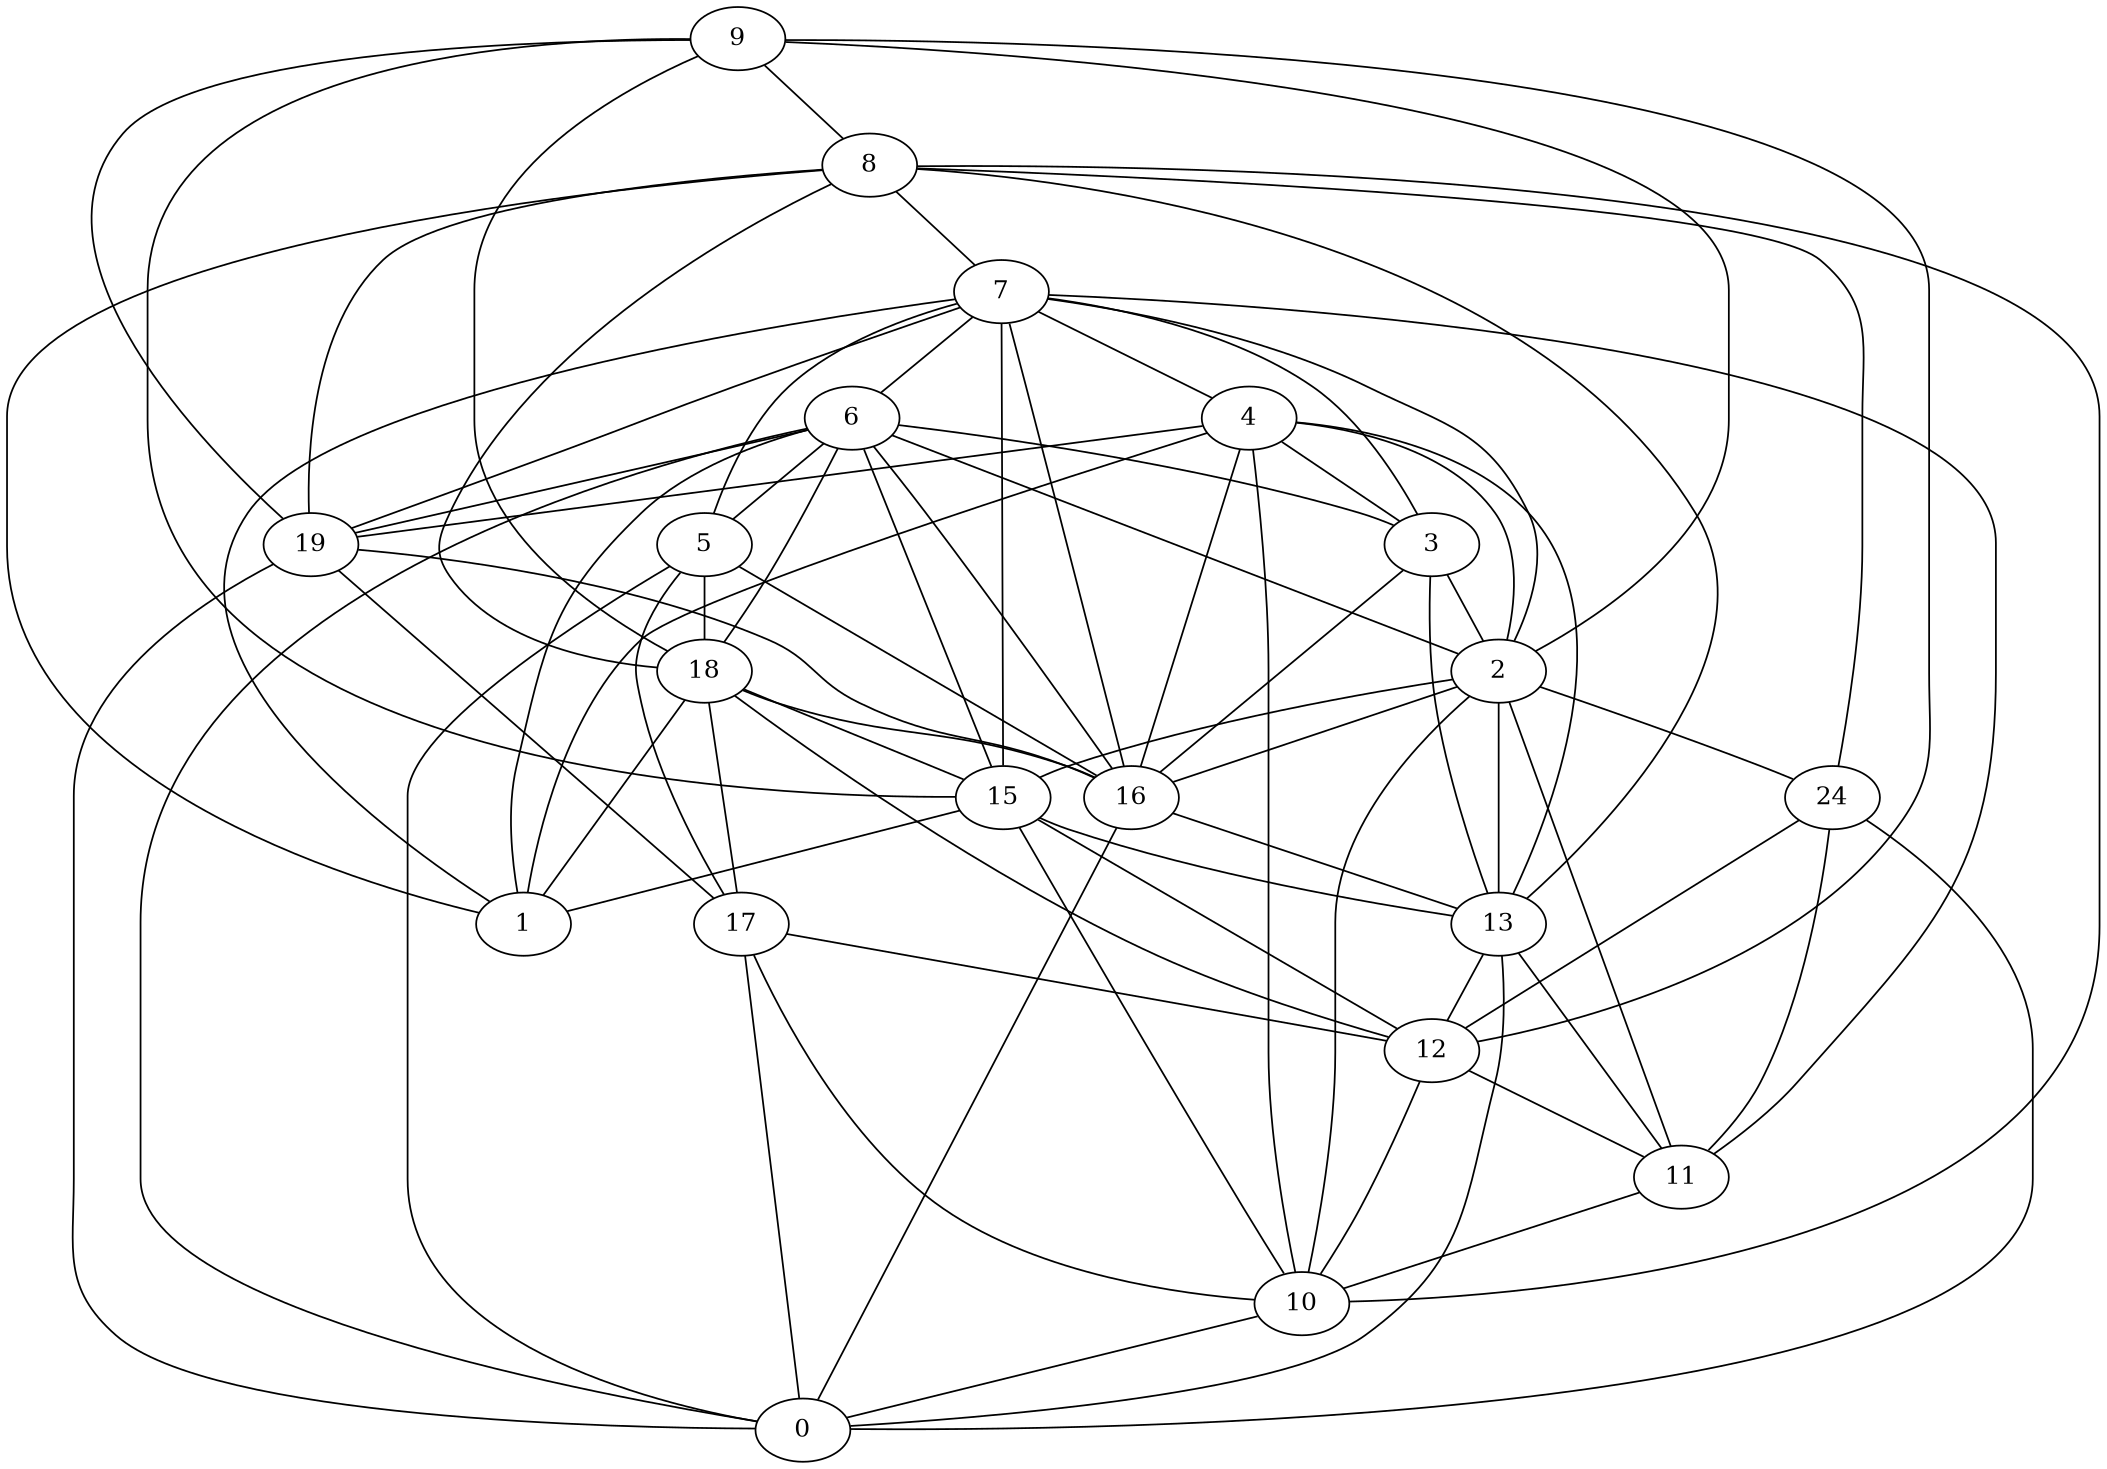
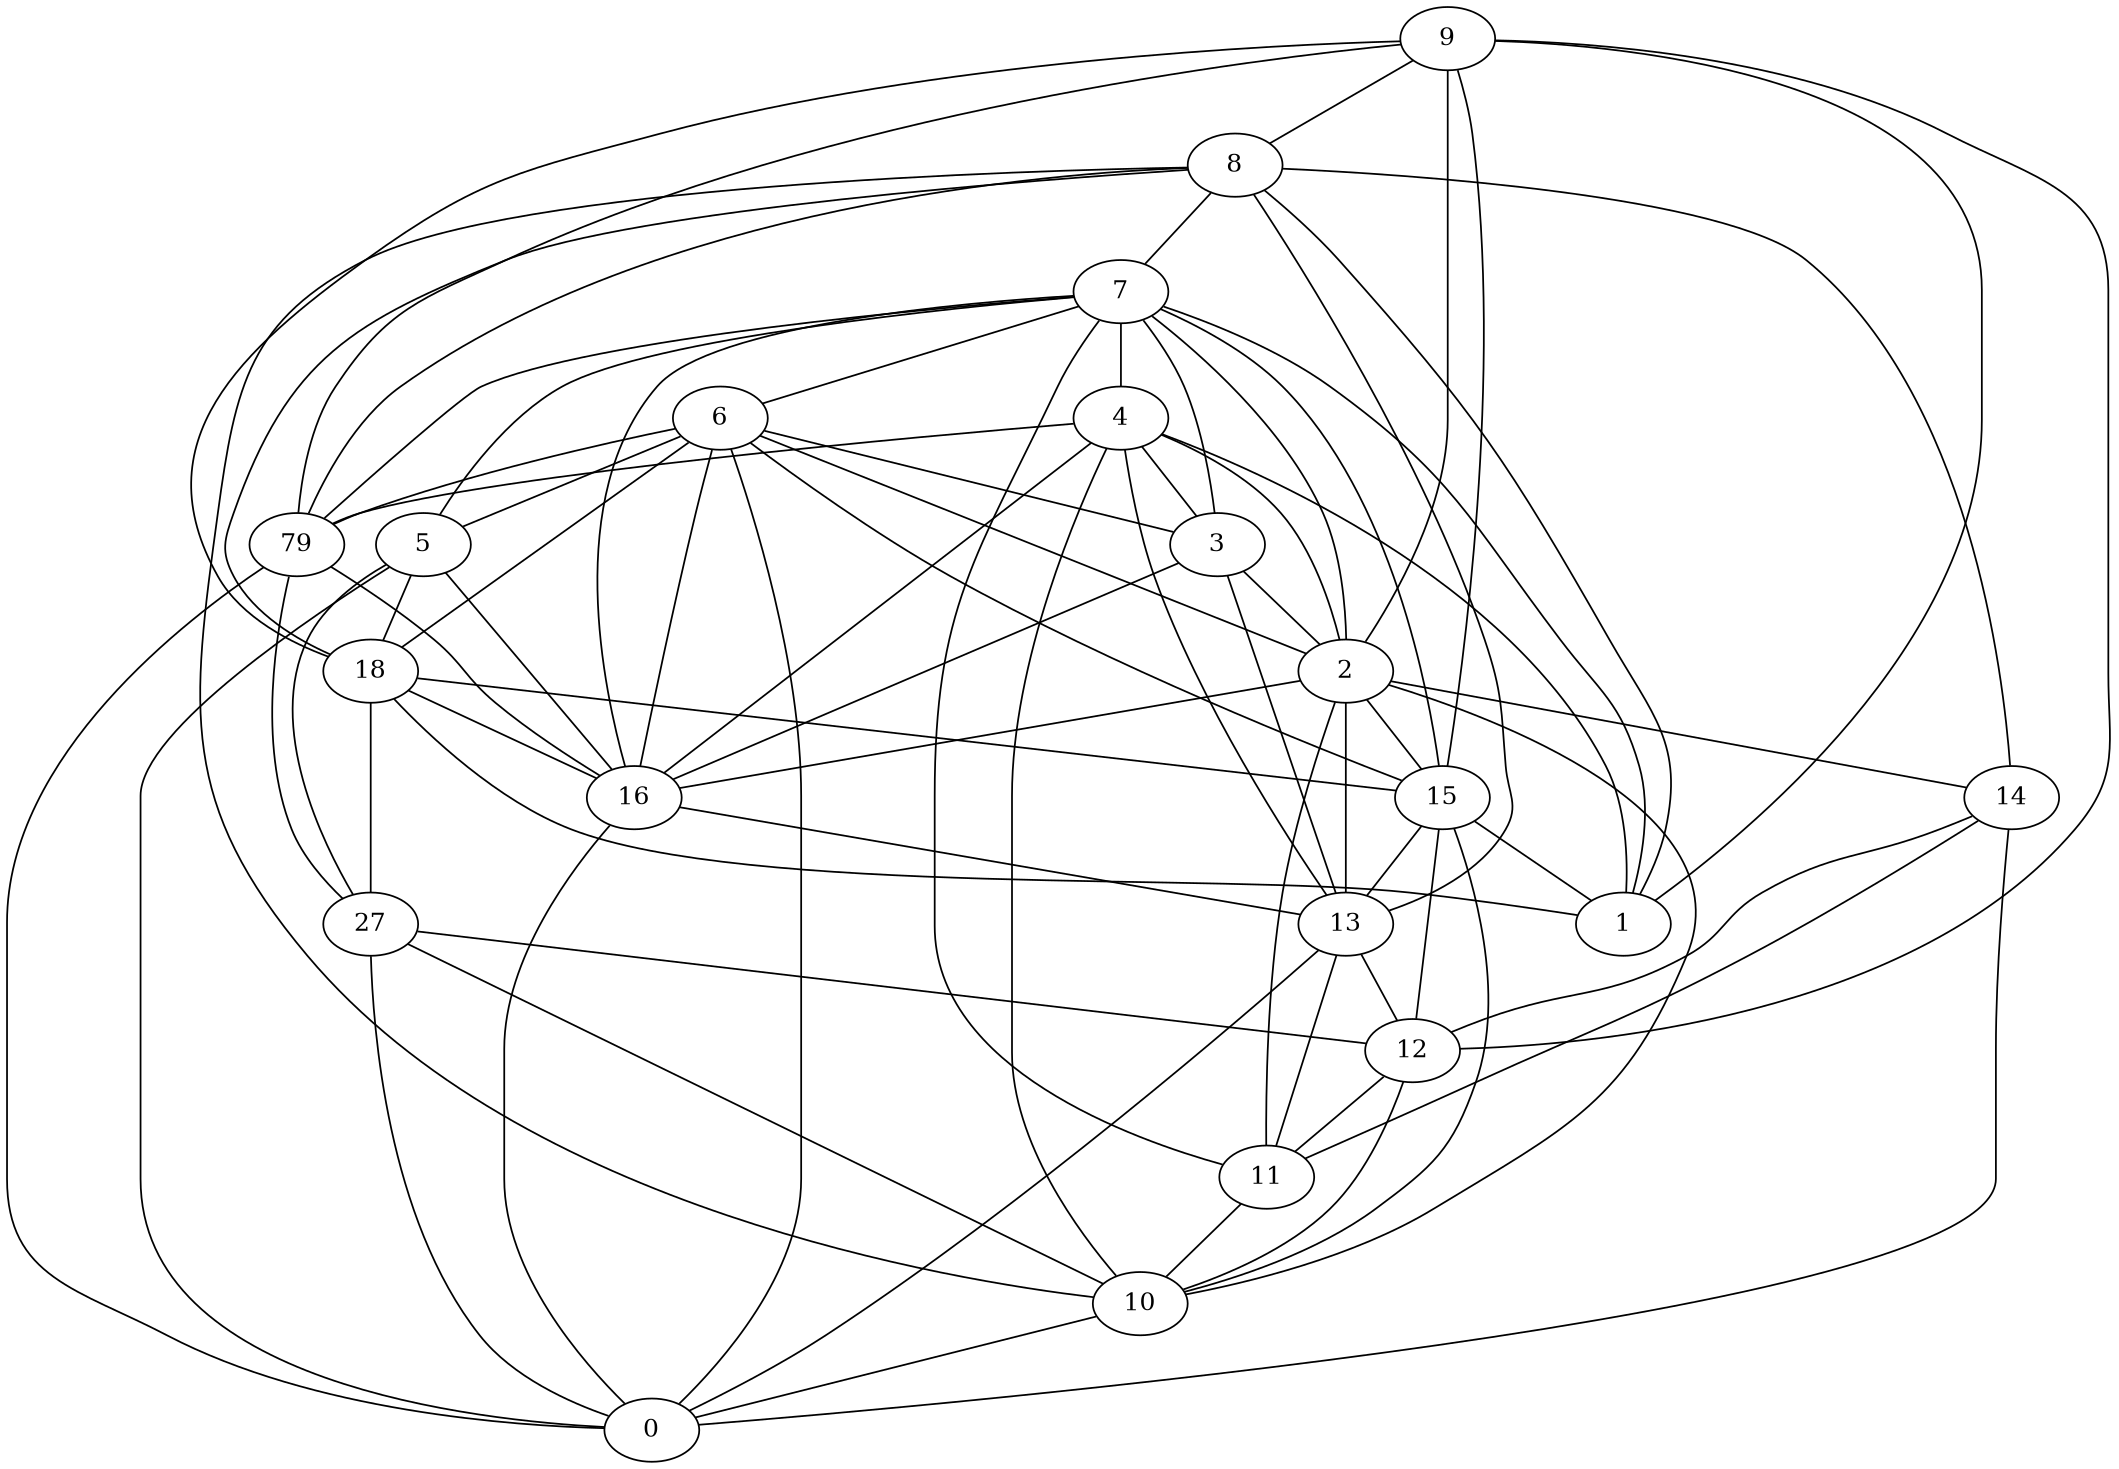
(311, 545) -> (297, 545)
(569, 600) -> (1982, 356)
(1832, 798) -> (2012, 798)
(1045, 898) -> none
(741, 924) -> (371, 924)
